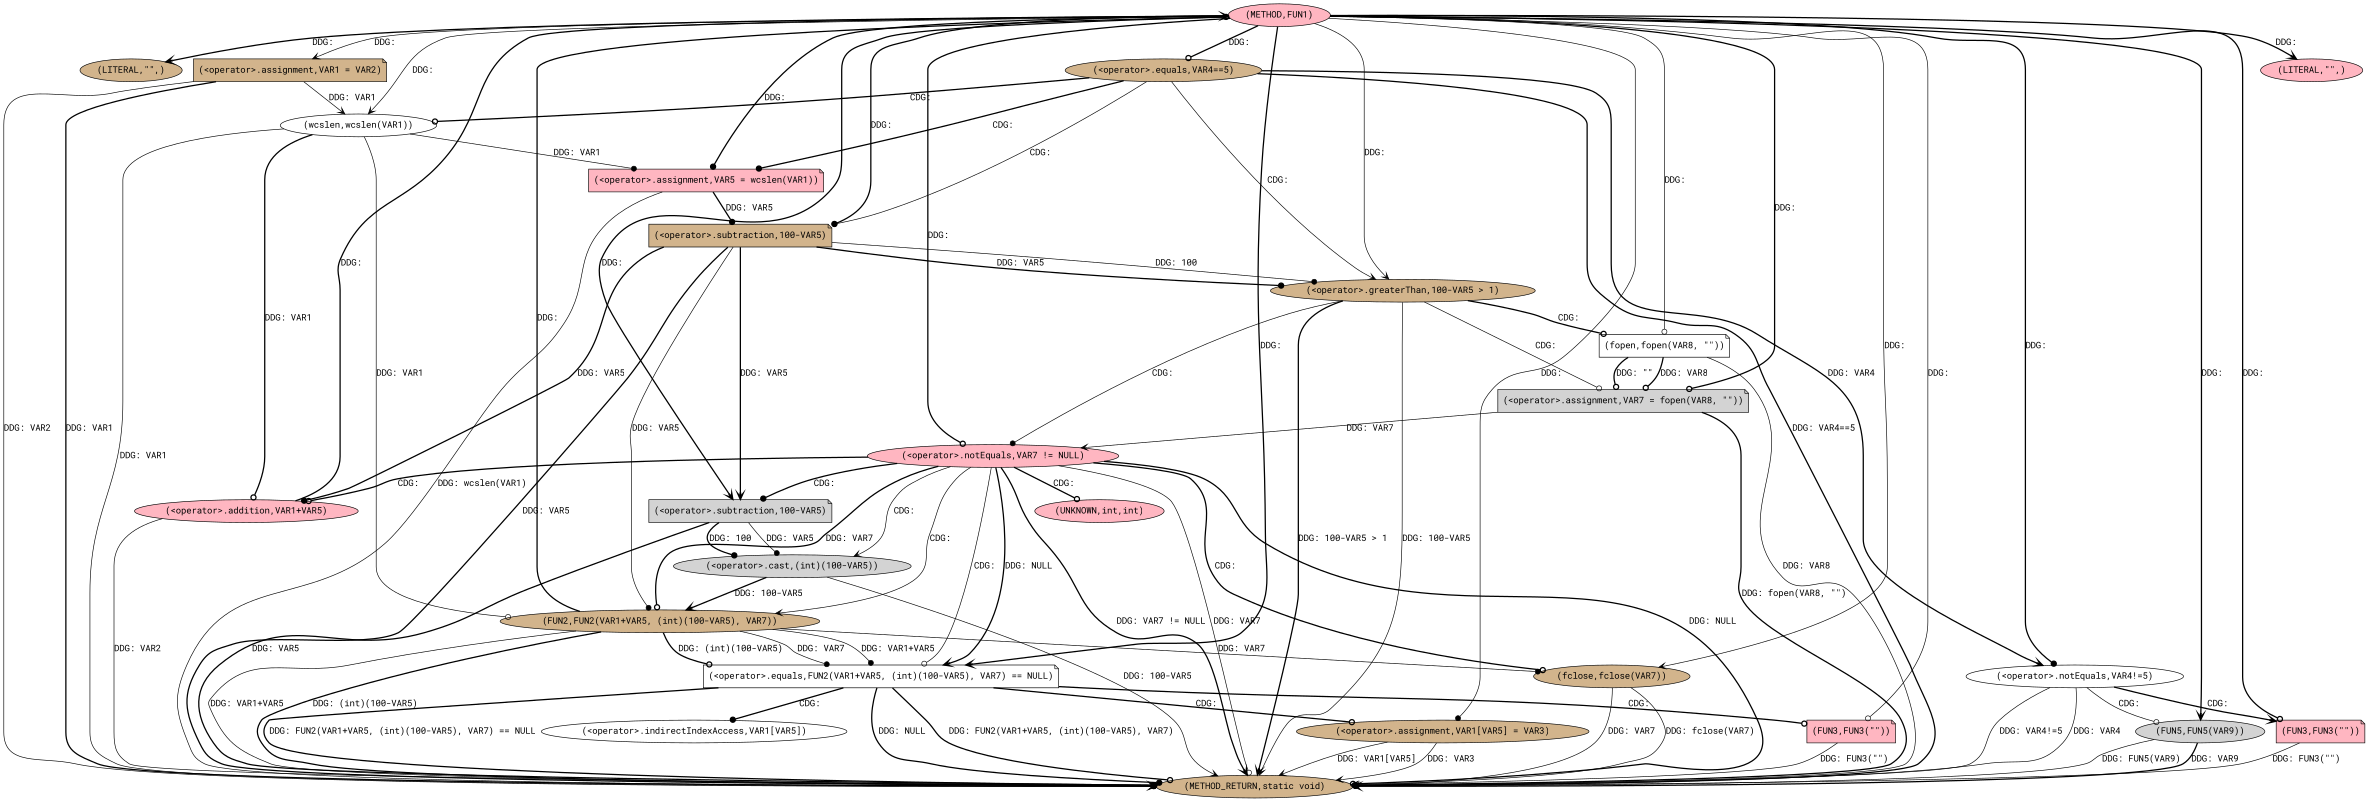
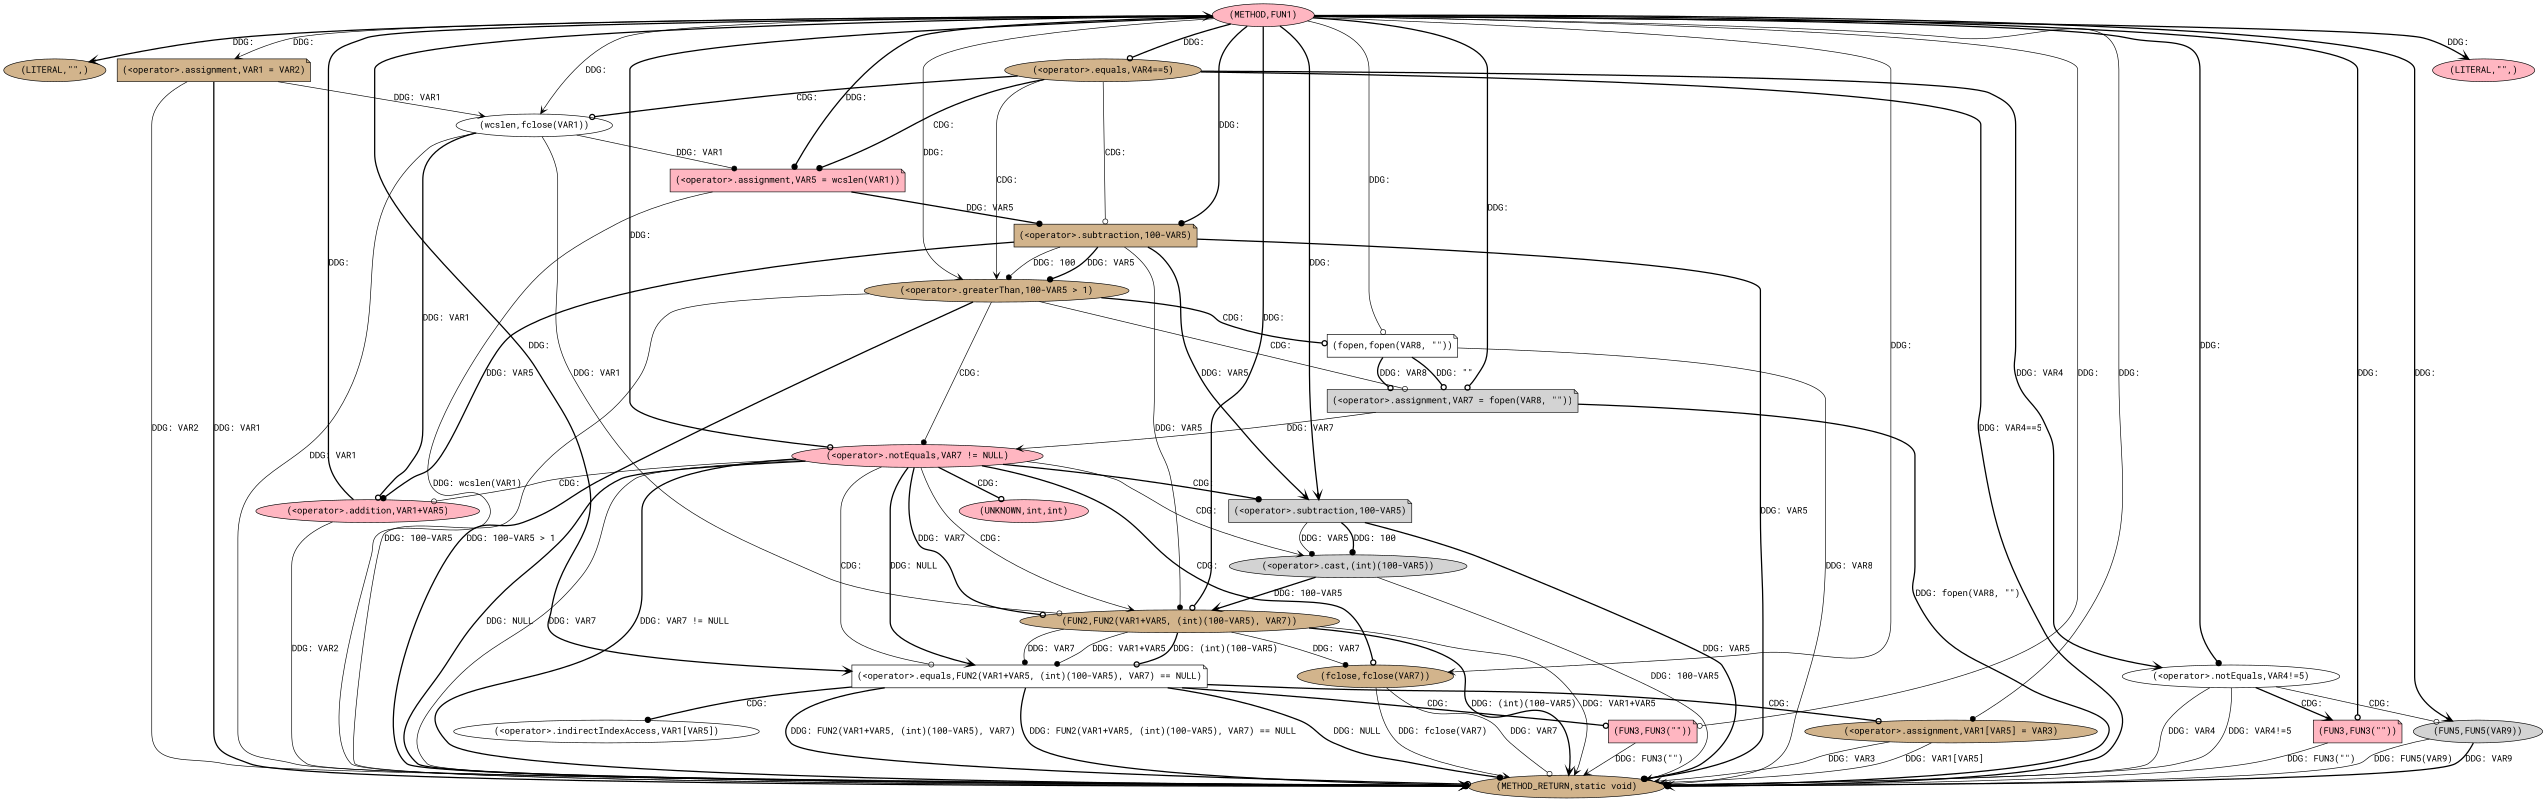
(597, 51) -> (1263, 327)
(358, 125) -> (534, 125)
(588, 464) -> (635, 470)
